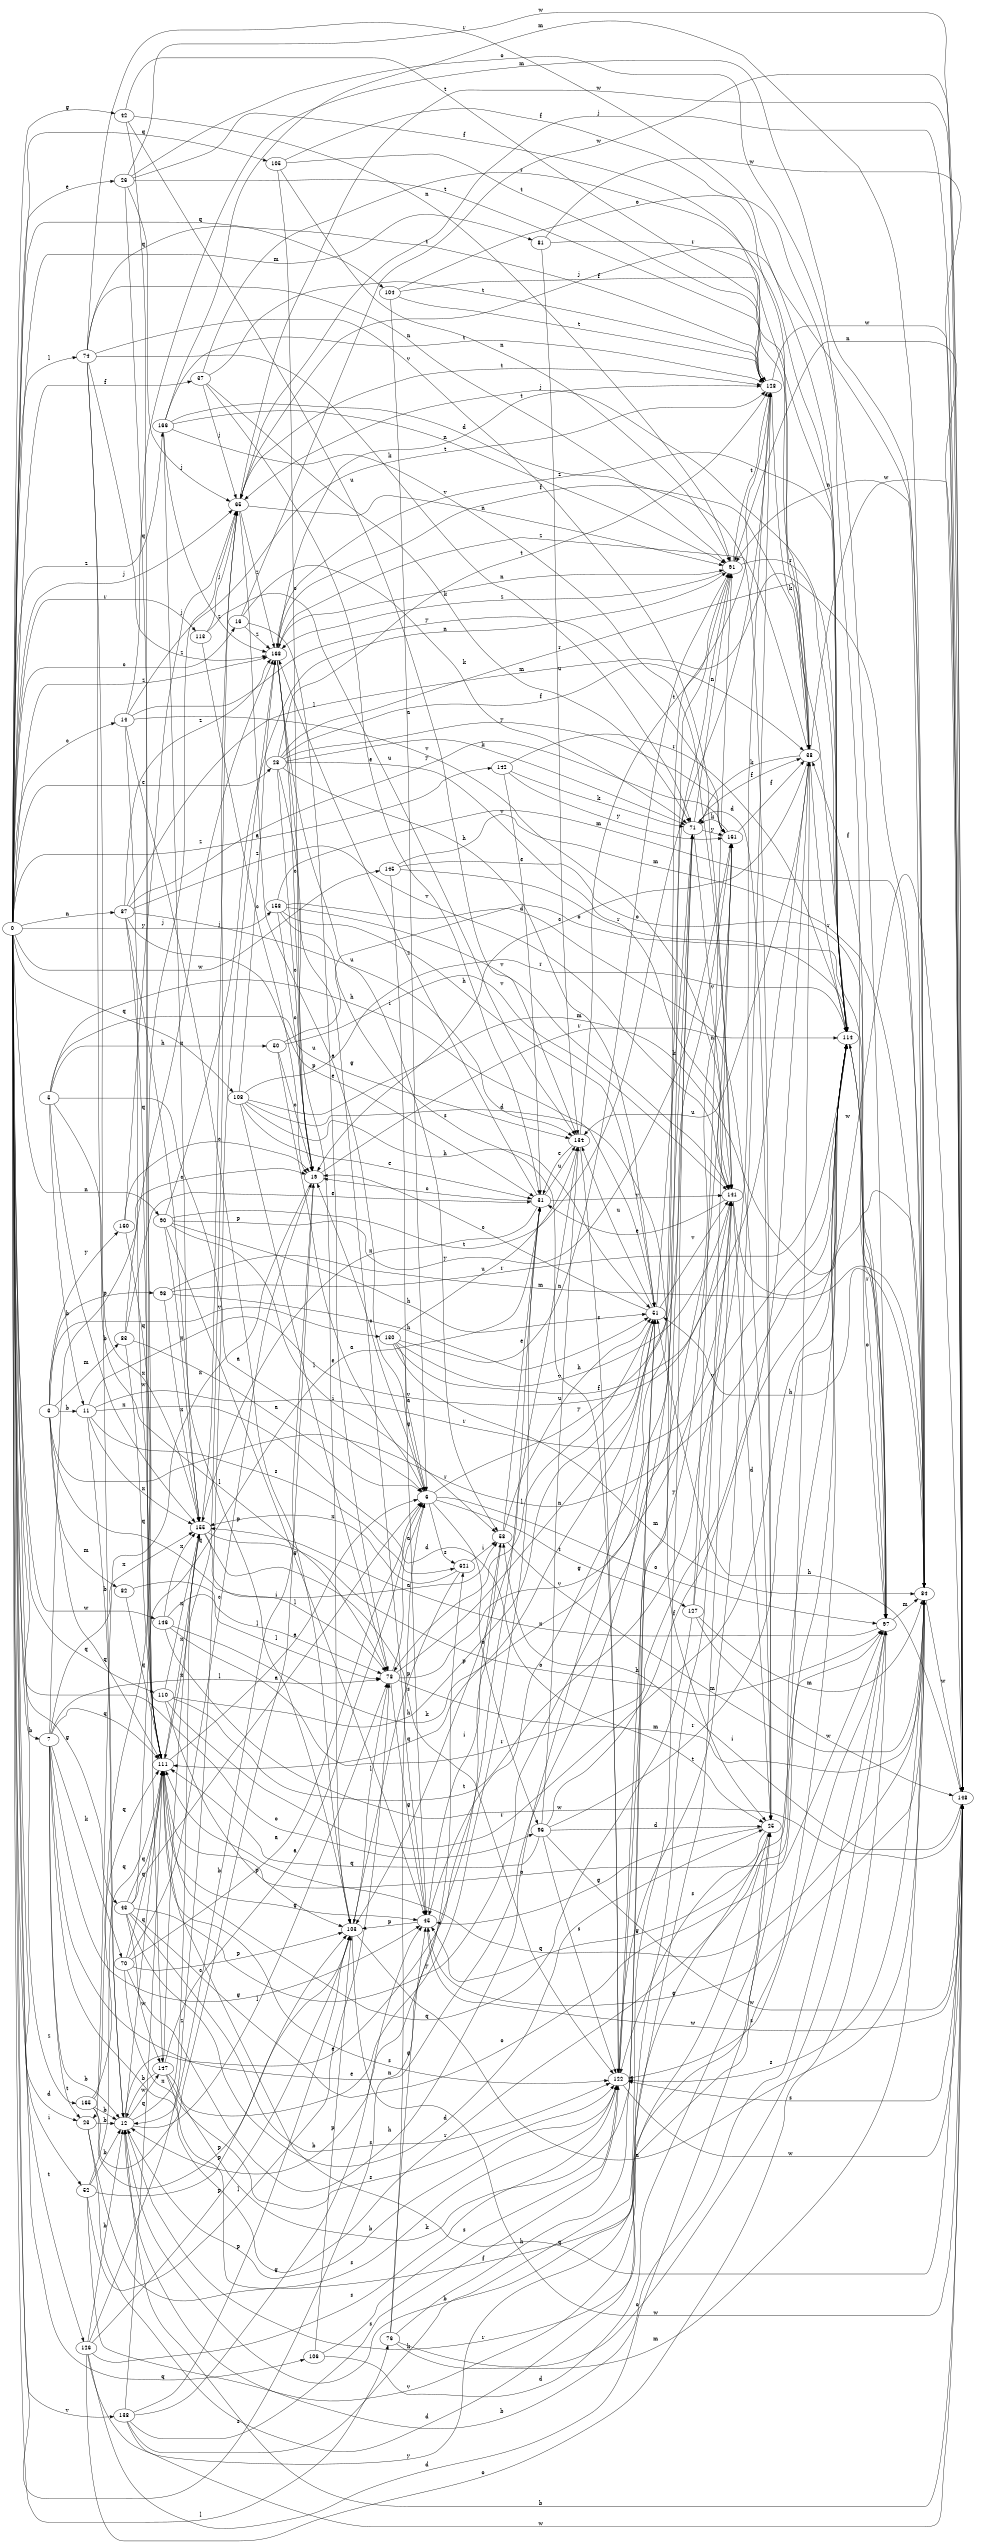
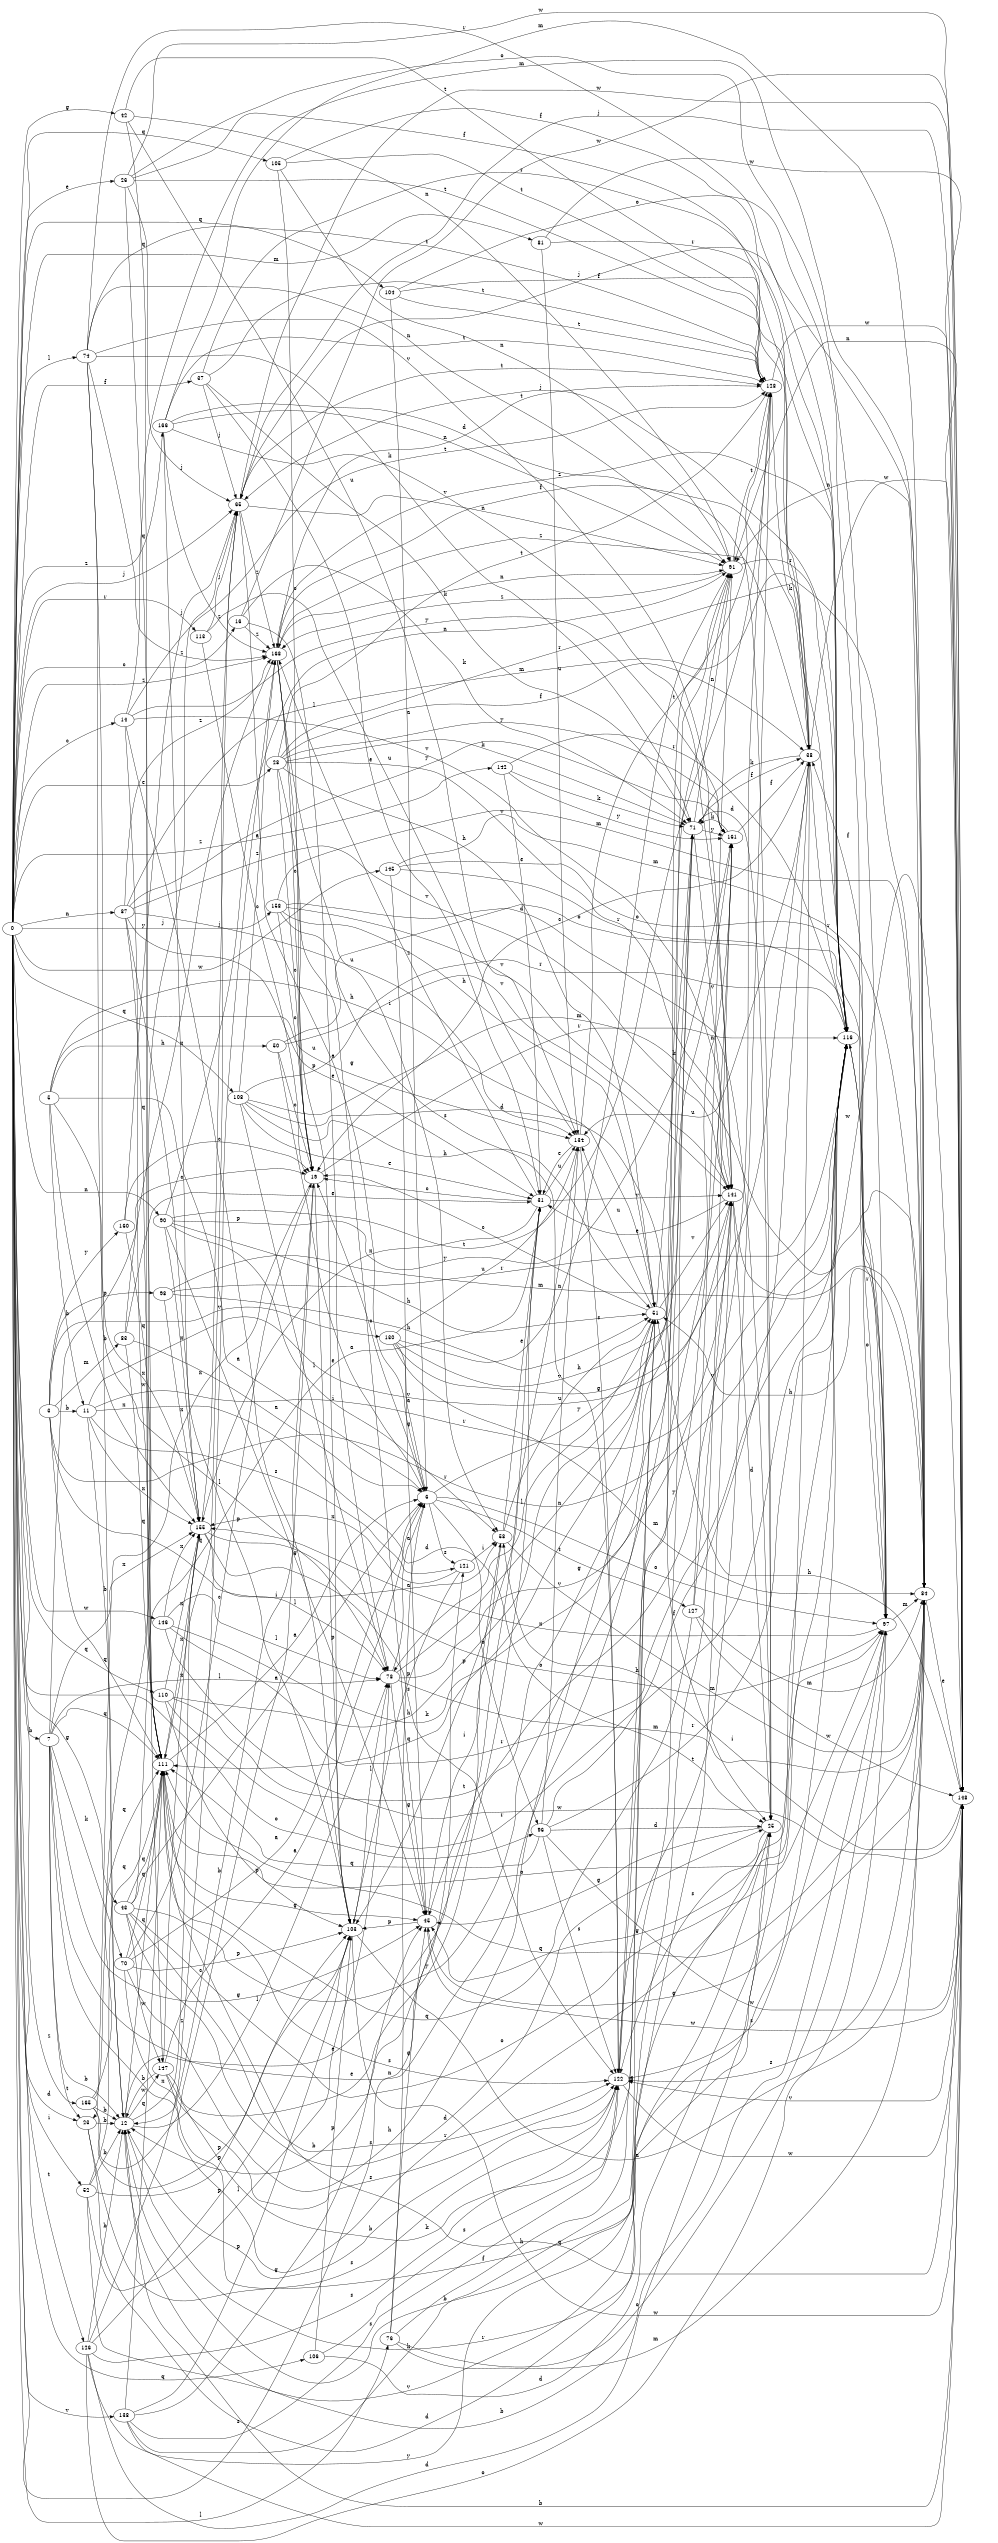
(848, 1038) -> (848, 1038)
(599, 1389) -> (599, 1389)
none -> (329, 1552)
(464, 1566) -> (464, 1566)
(124, 1591) -> none
(943, 1681) -> (943, 1681)
(791, 2098) -> (791, 2098)
